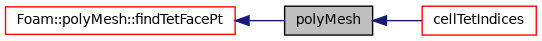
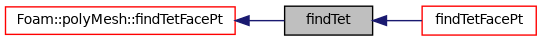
(329, 21) -> (329, 21)
(479, 21) -> (479, 21)
